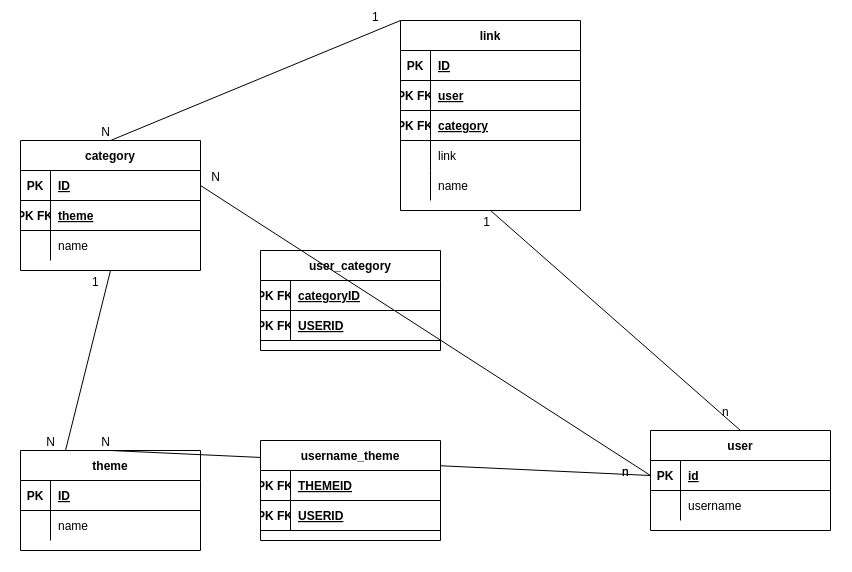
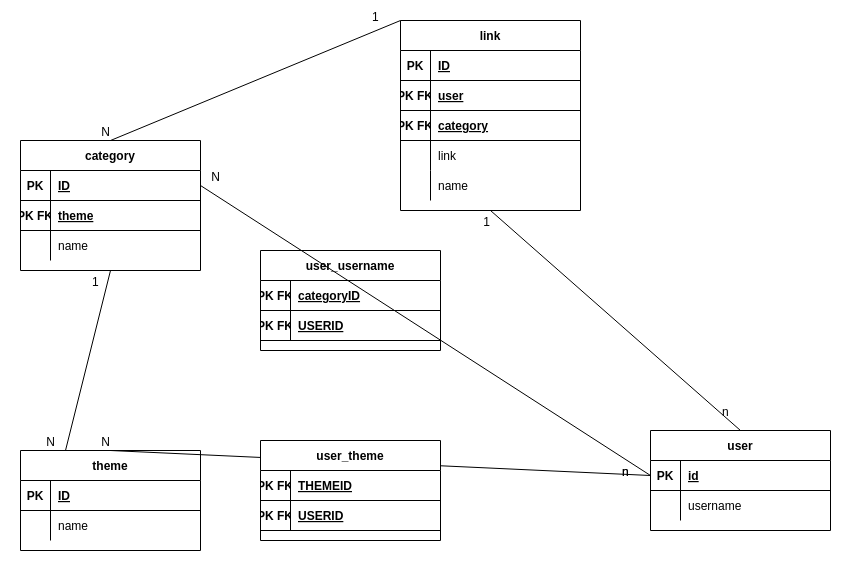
(350, 266) -> (350, 266)
(350, 456) -> (350, 456)
